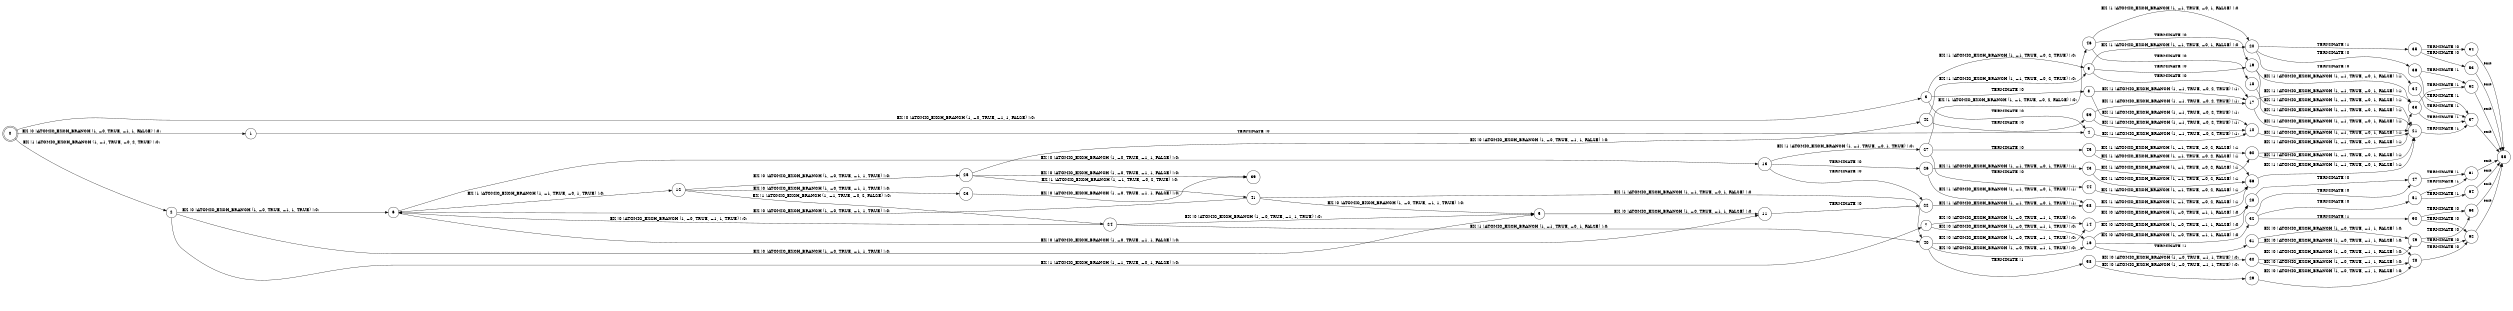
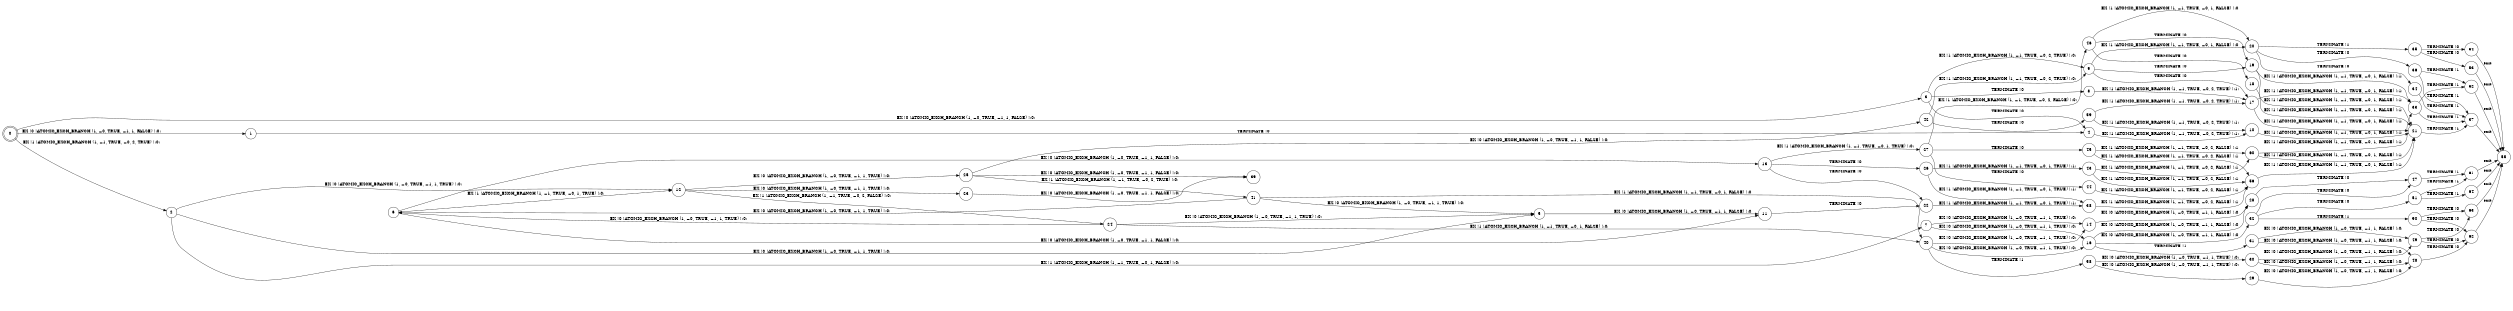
(2163, 119) -> none
(281, 212) -> (421, 191)
